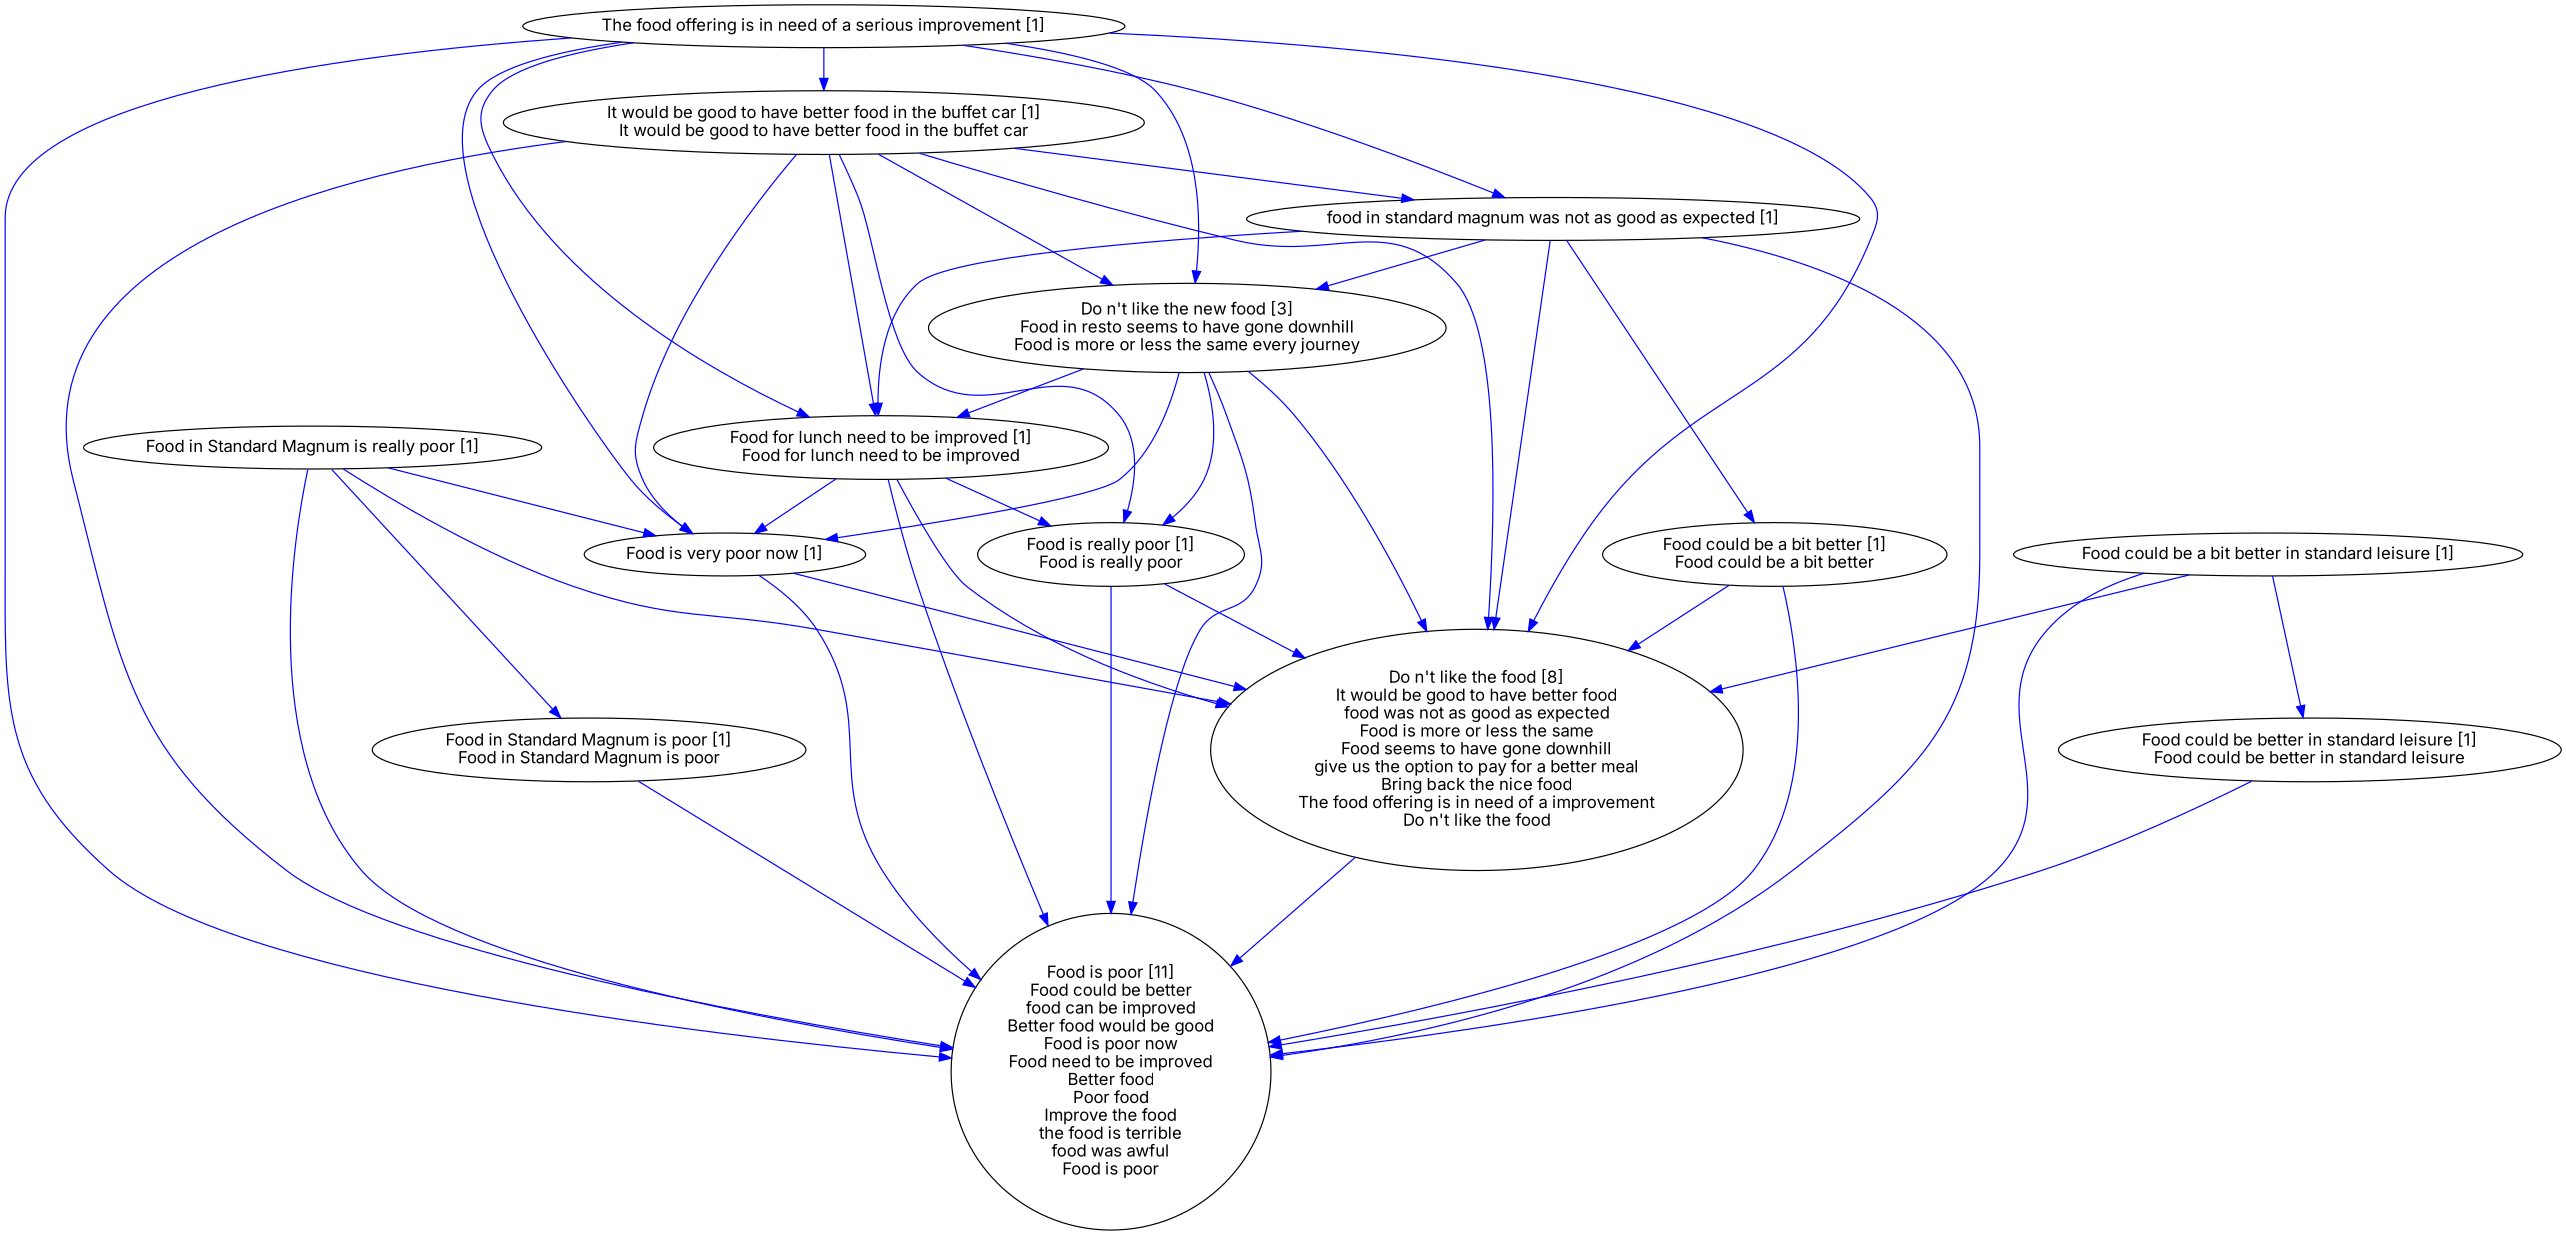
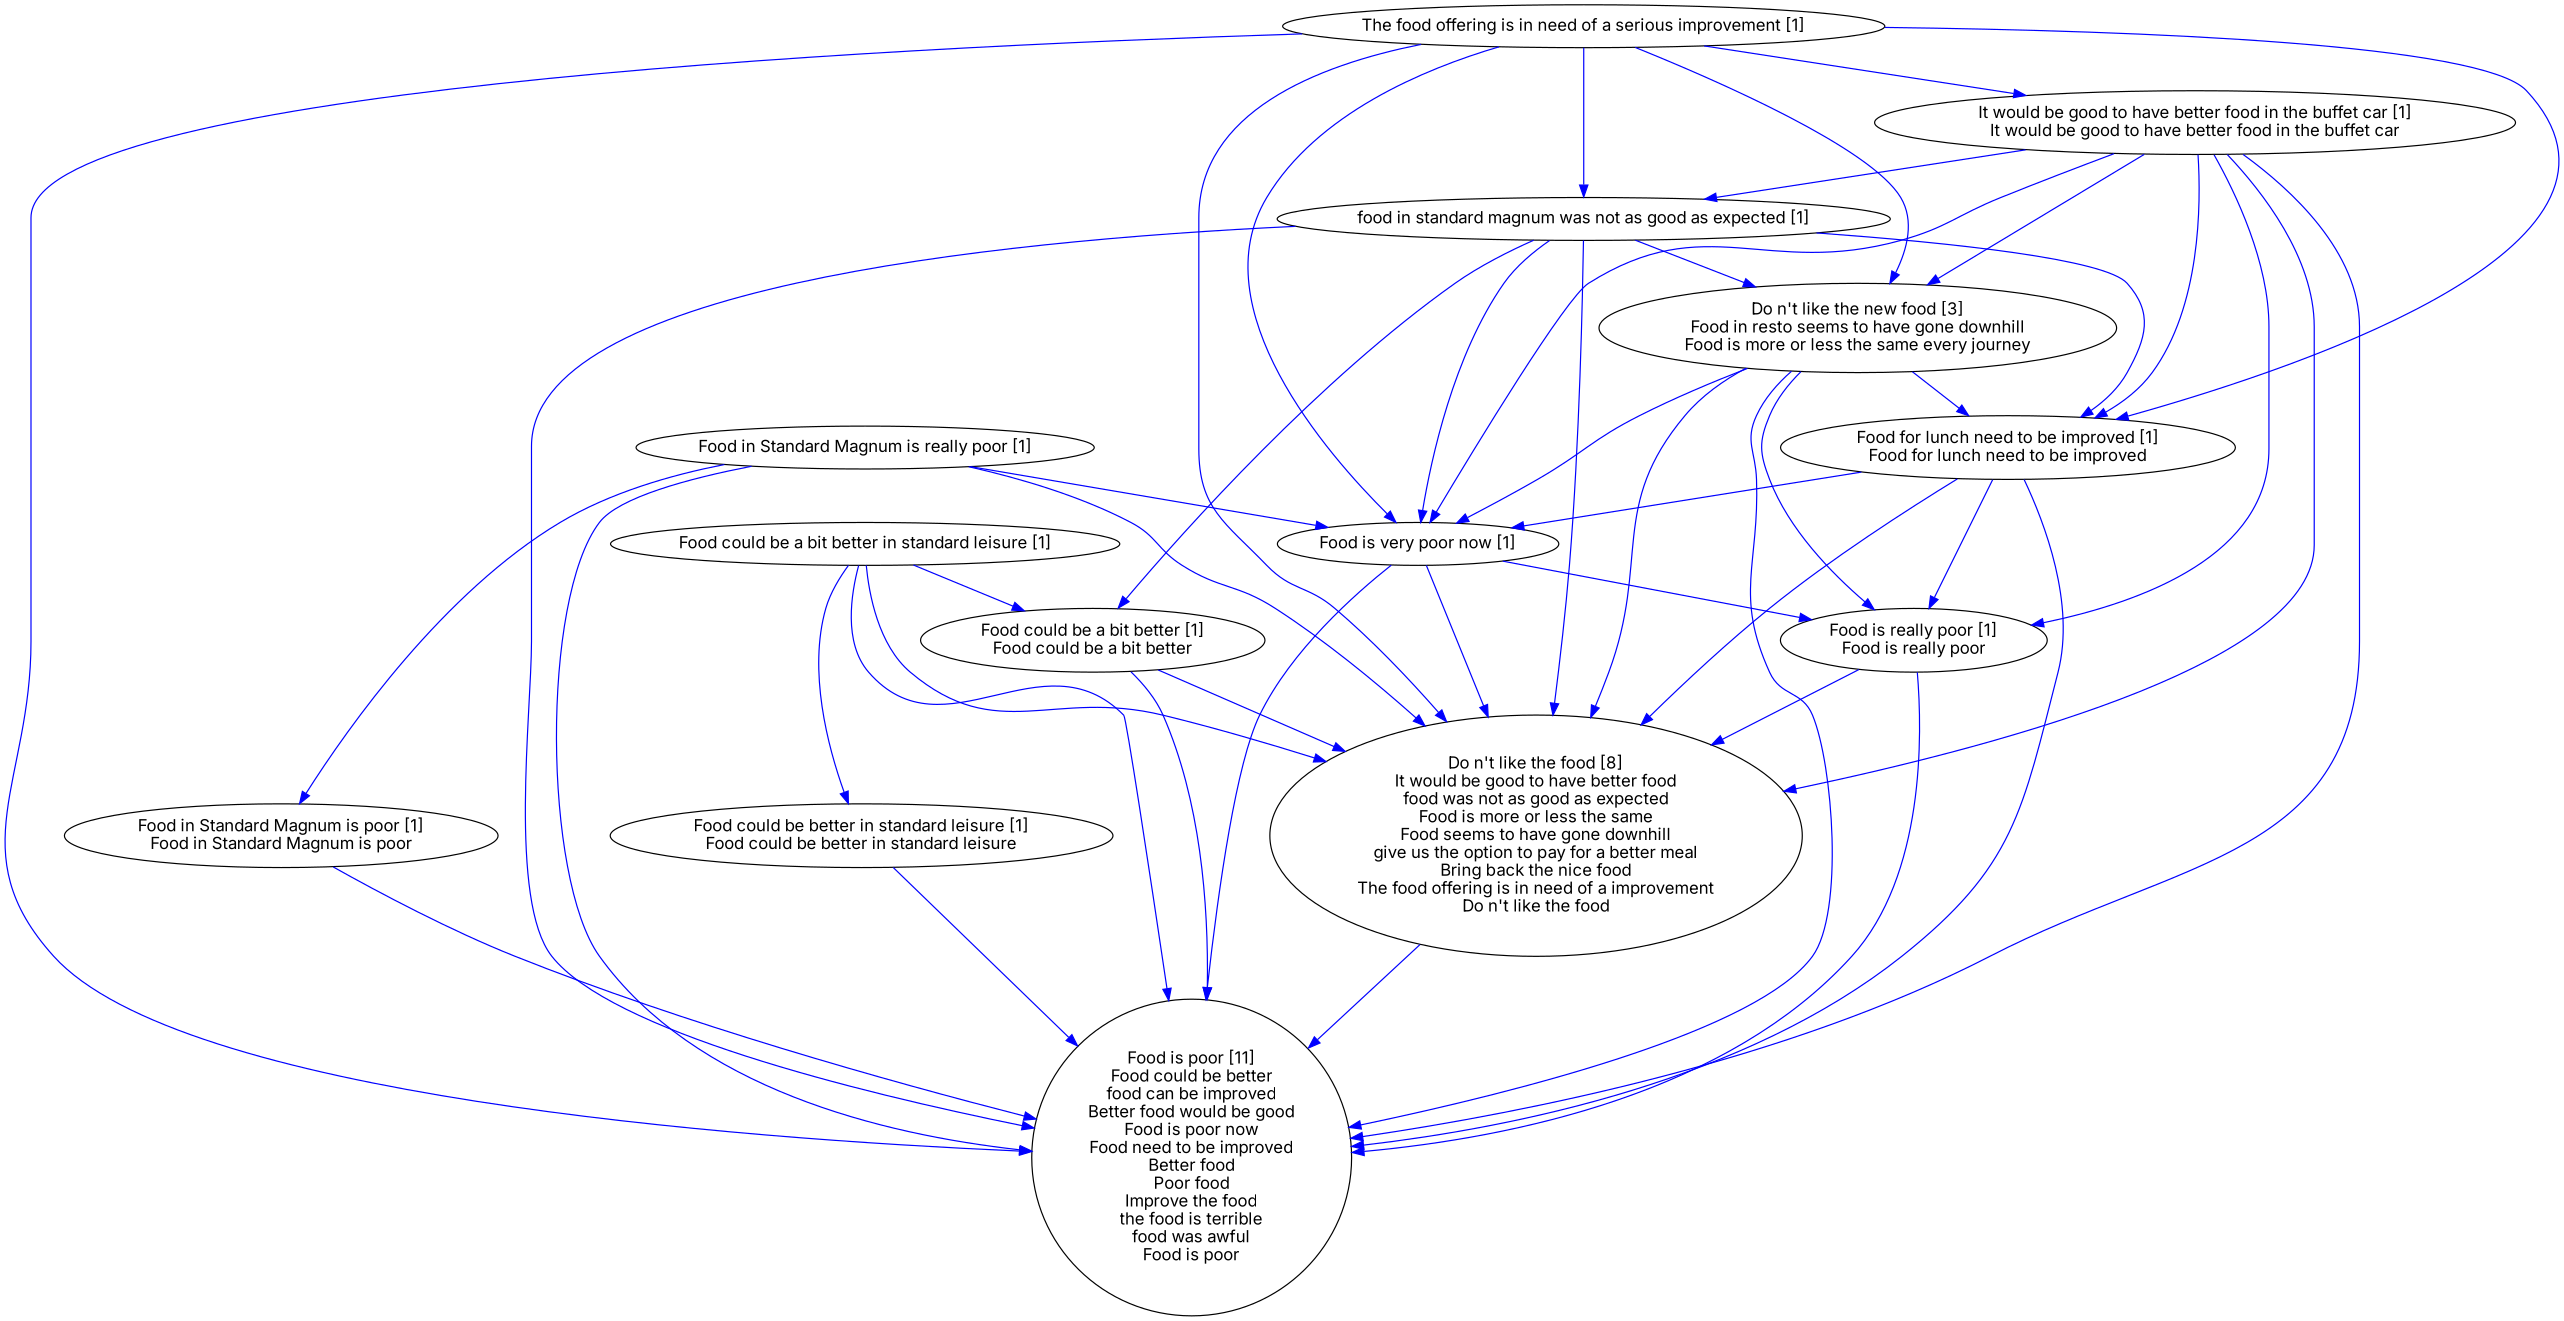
none -> (1462, 363)
none -> (963, 586)
none -> (1651, 589)
